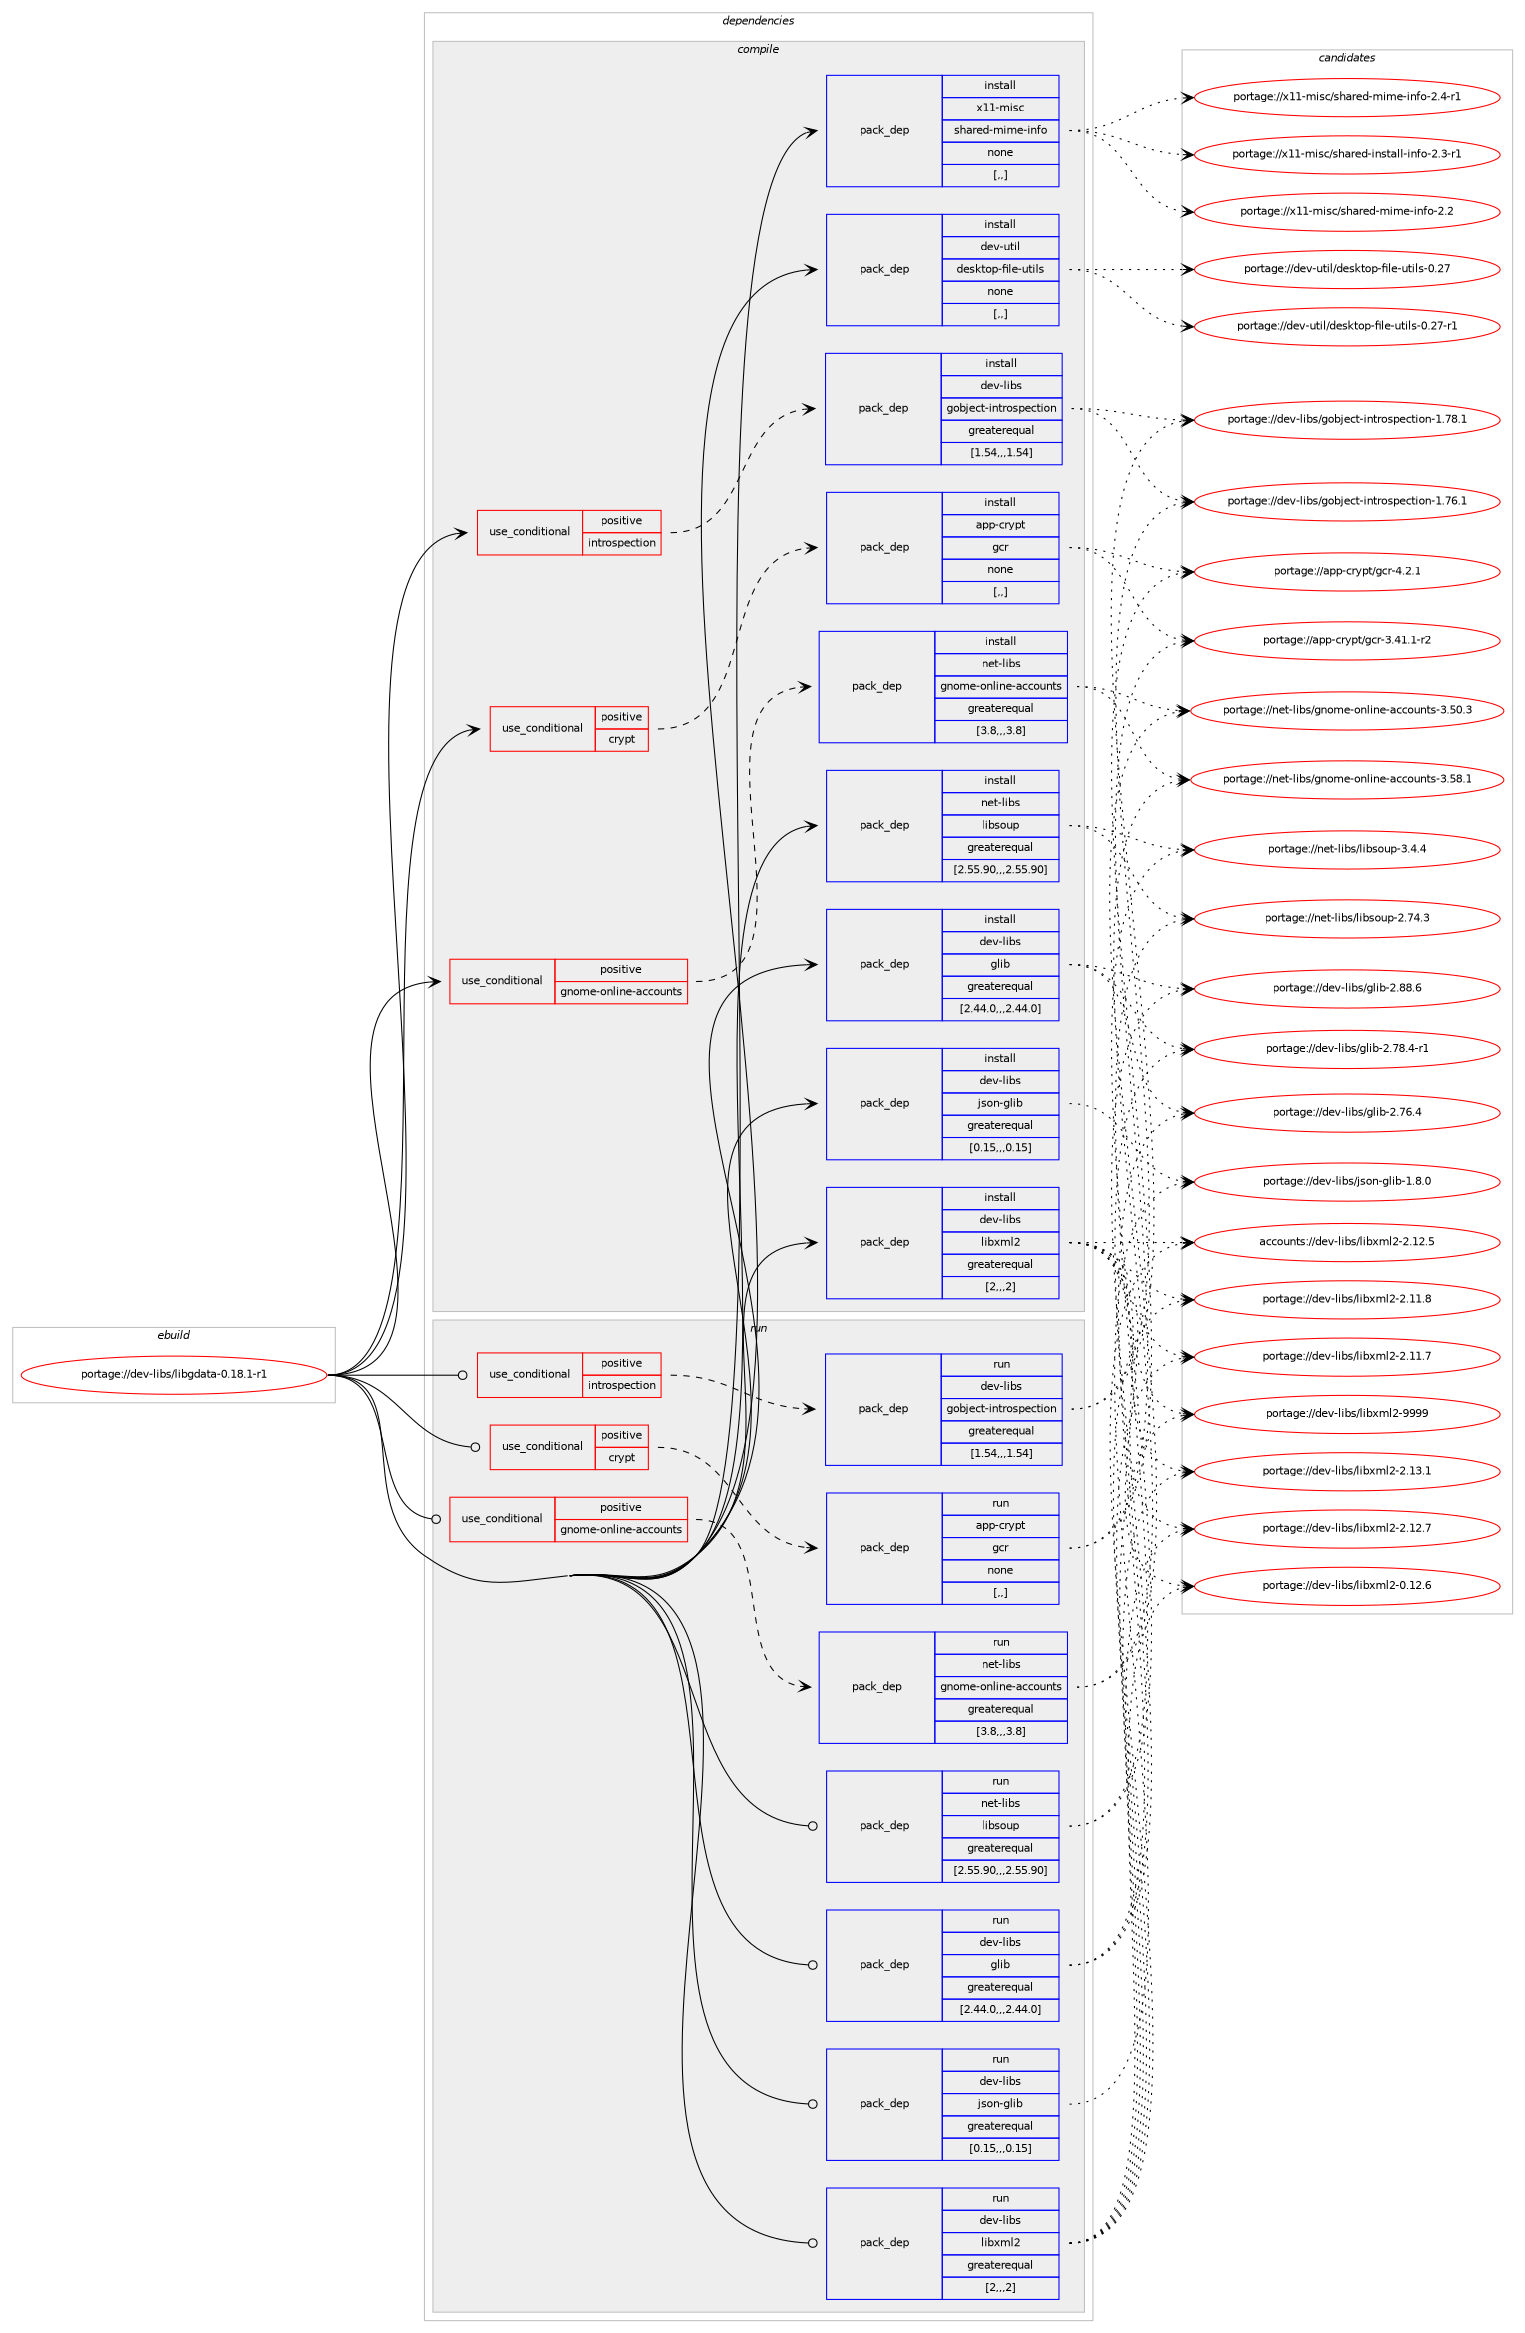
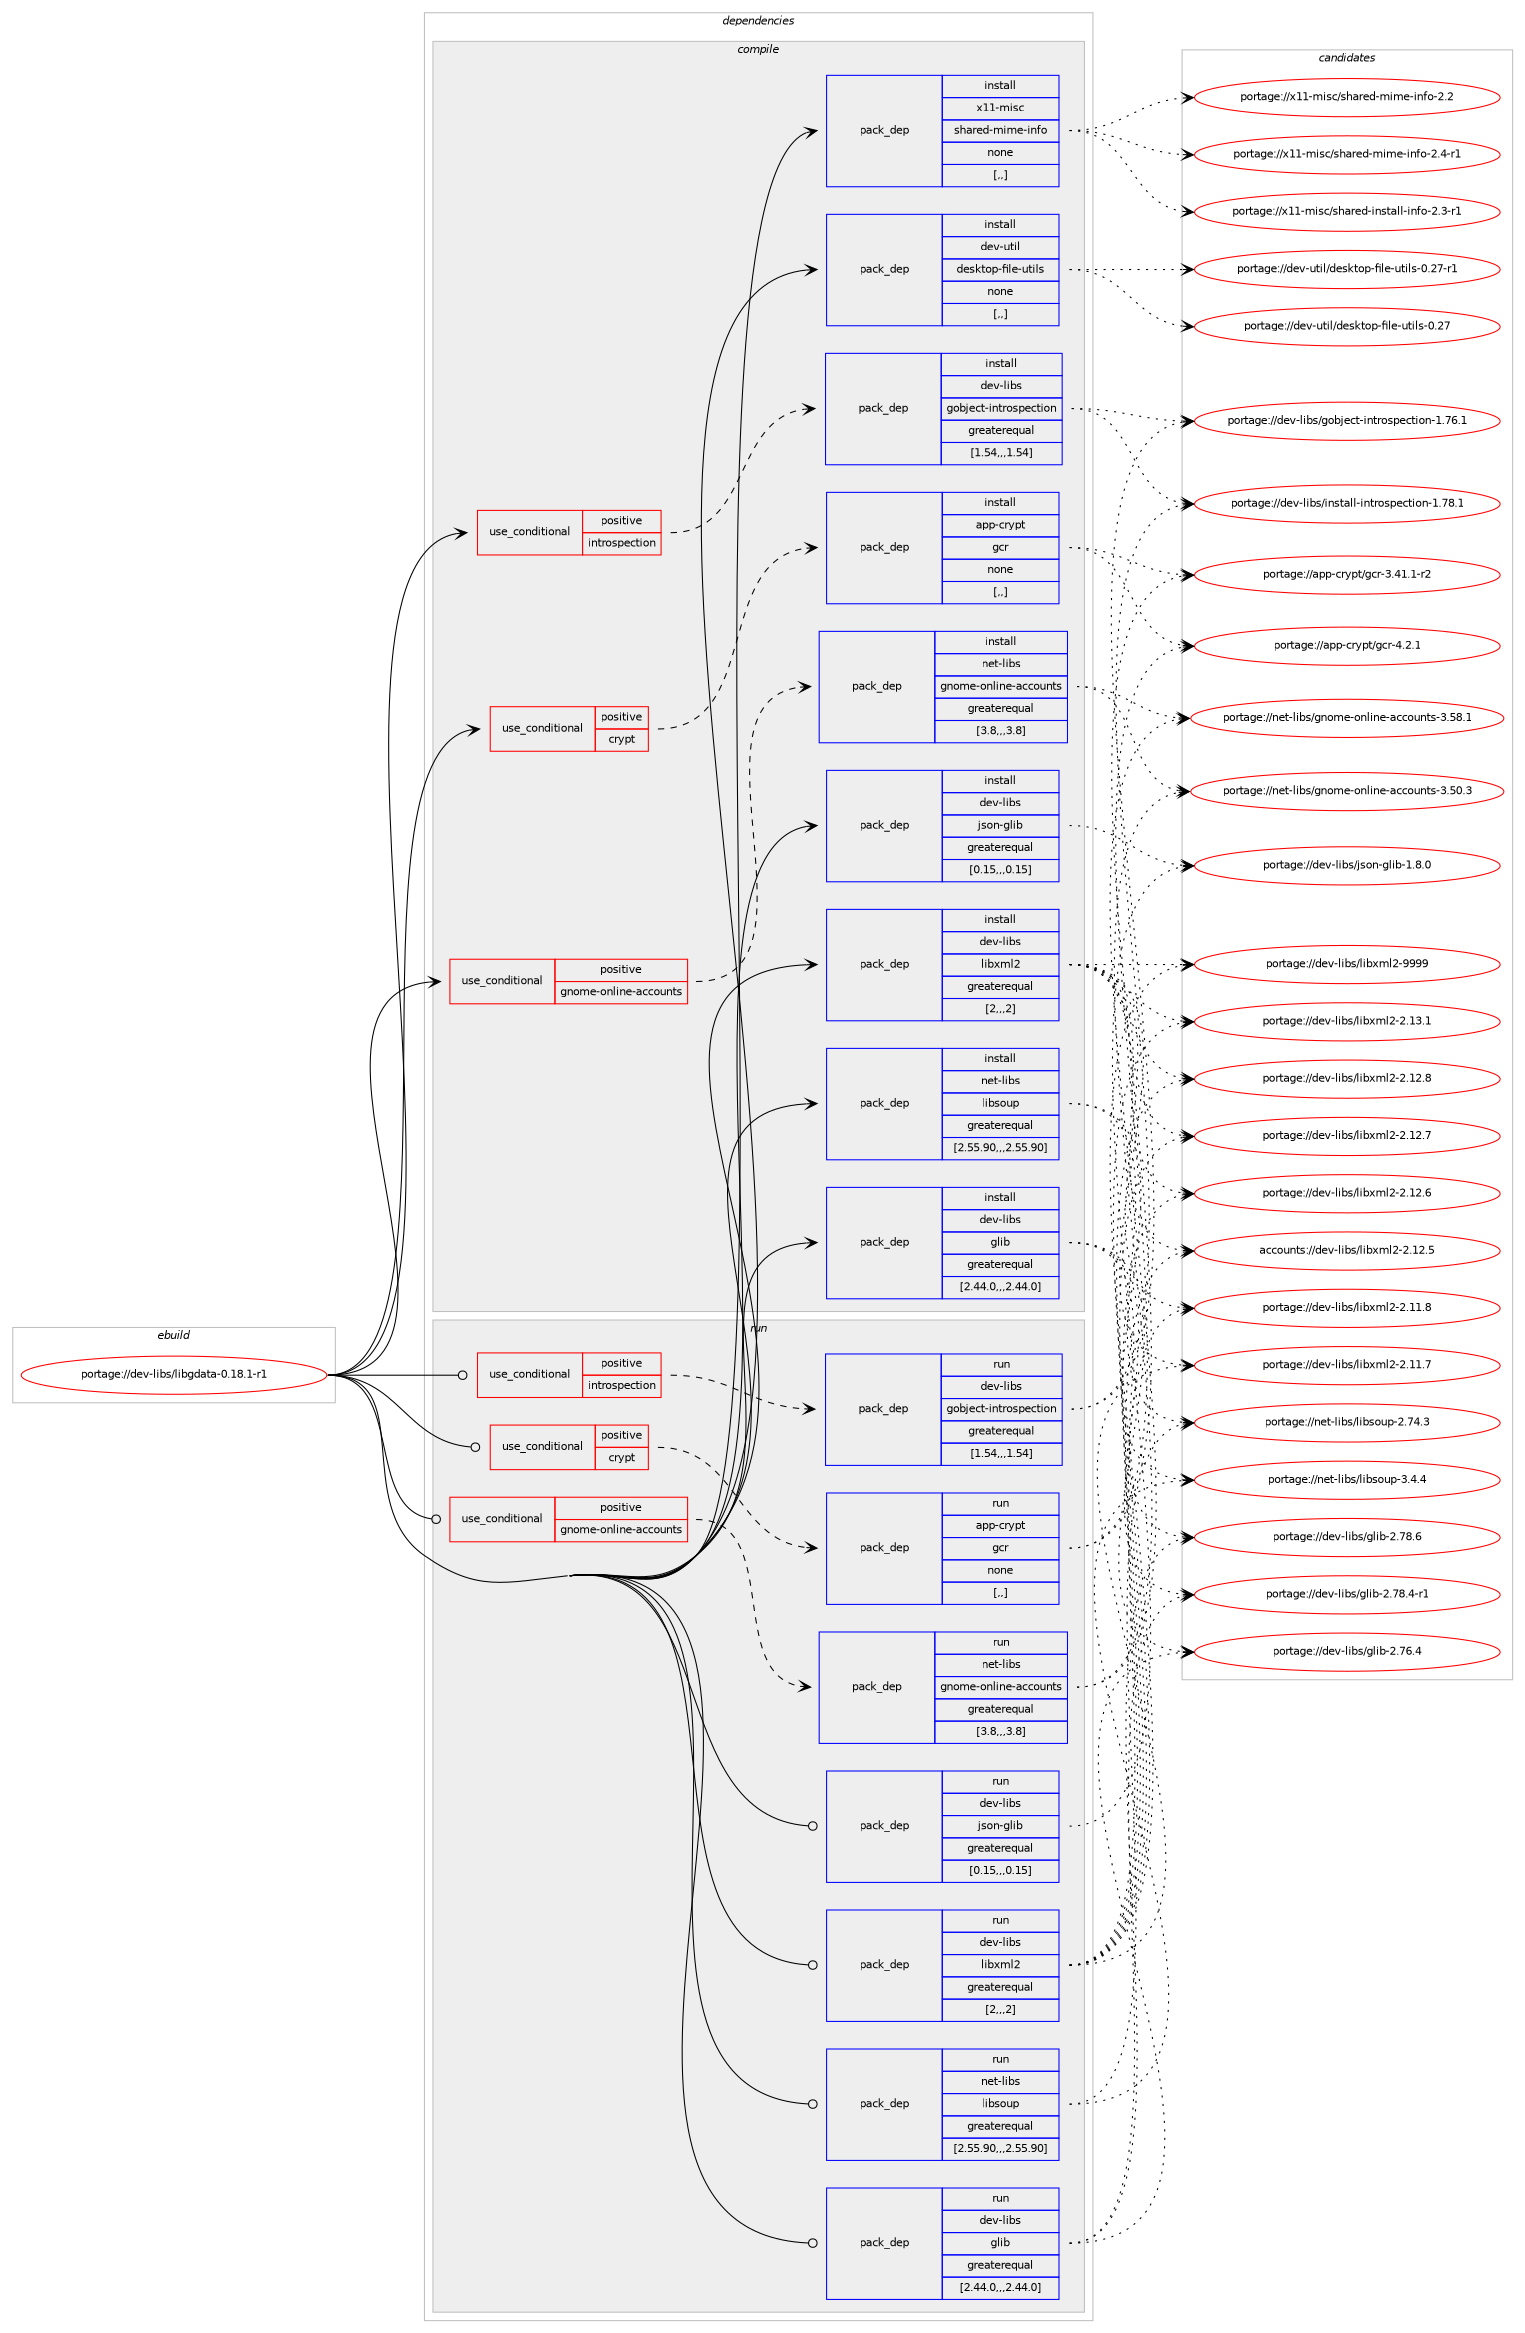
(1347, 420) -> (1347, 504)
(1347, 989) -> (1347, 1538)
none -> (1347, 1079)
(1347, 1586) -> (1347, 1194)
